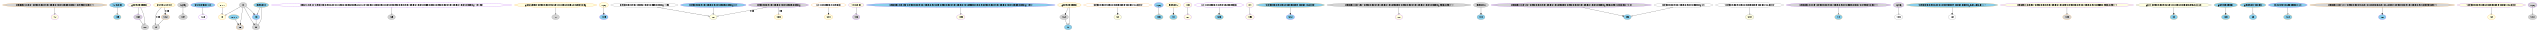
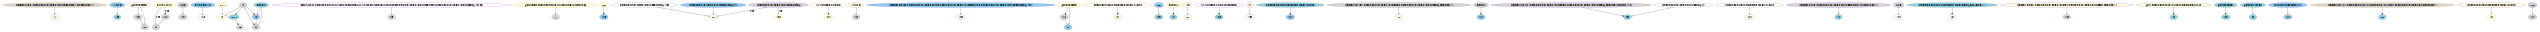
(242, 15) -> (239, 10)
